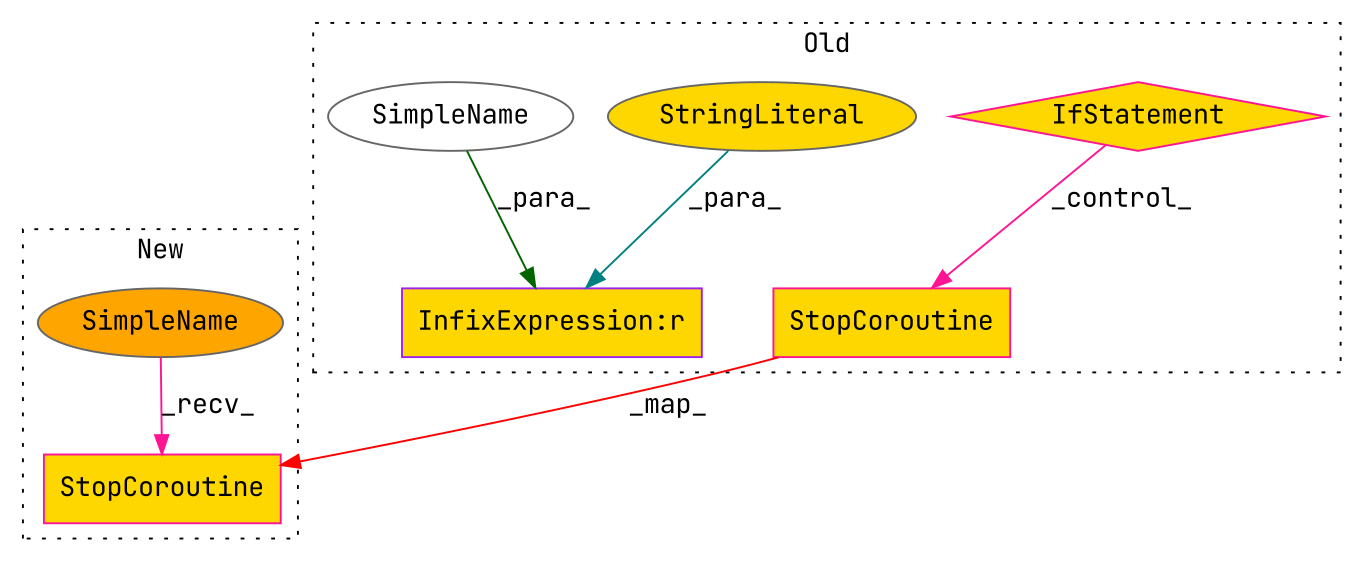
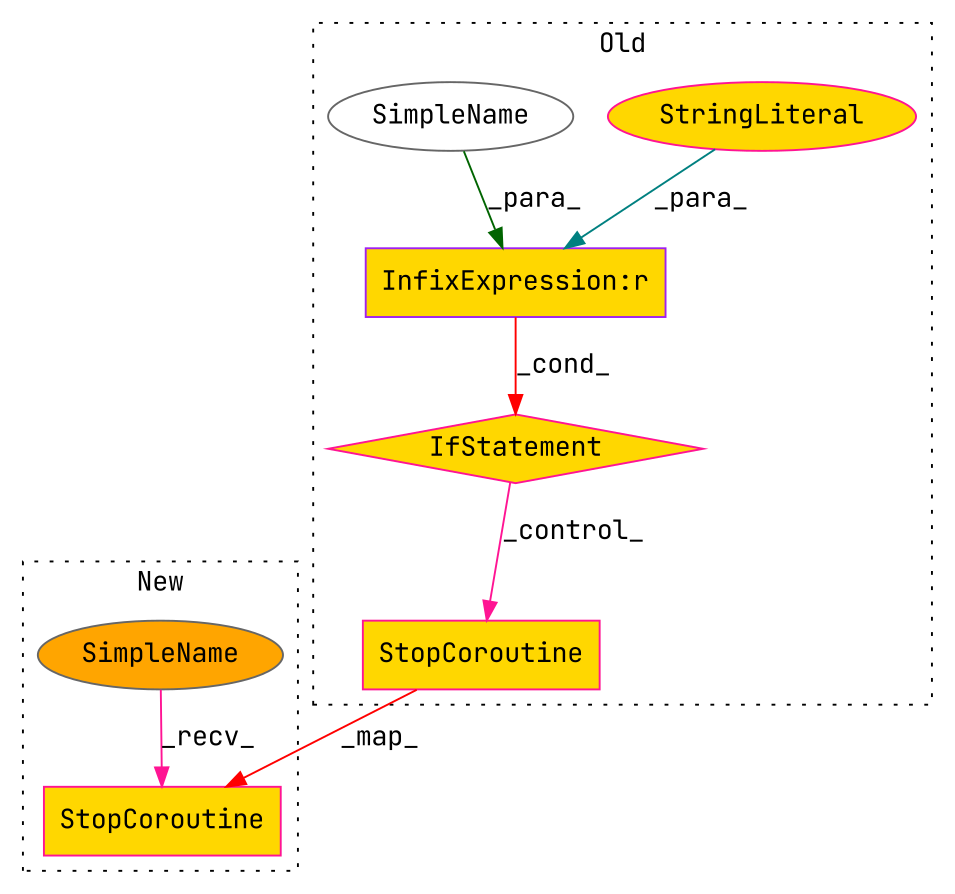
(762, 116) -> (762, 116)
none -> (516, 356)
